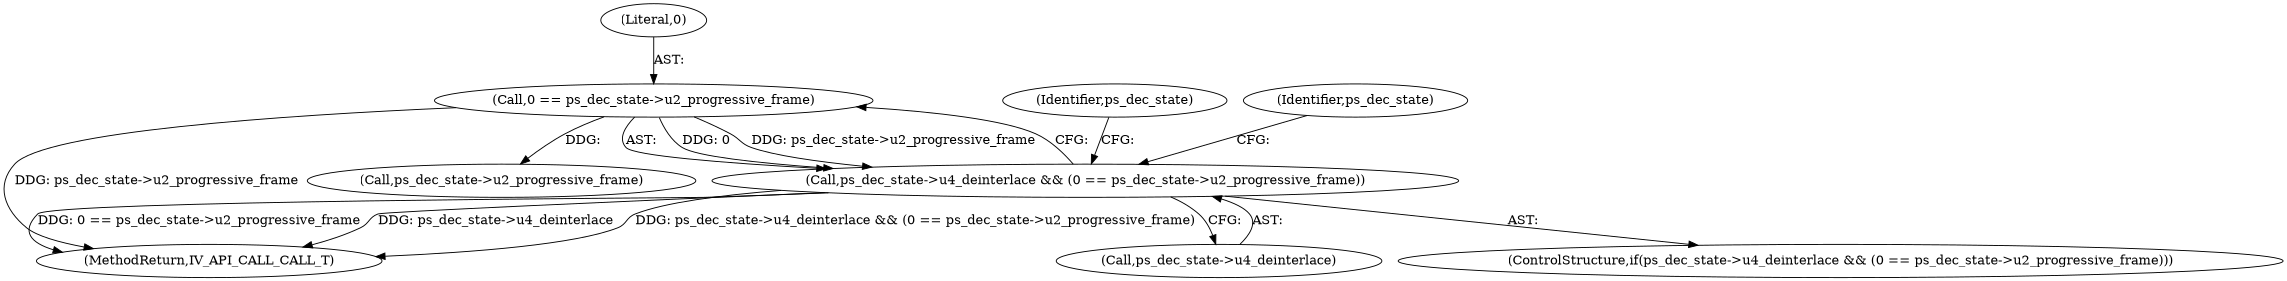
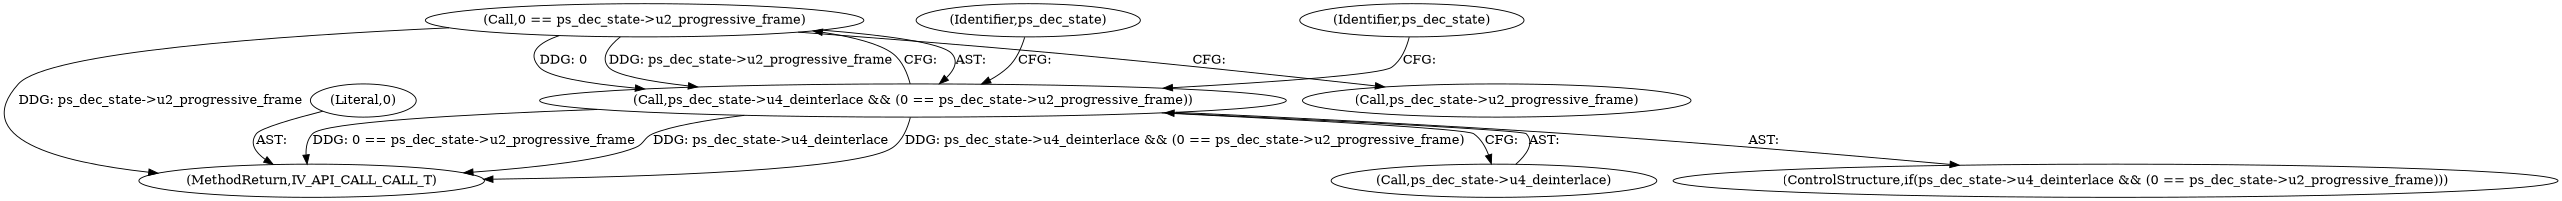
(654, 56) -> (274, 125)
(585, 141) -> (1211, 60)
